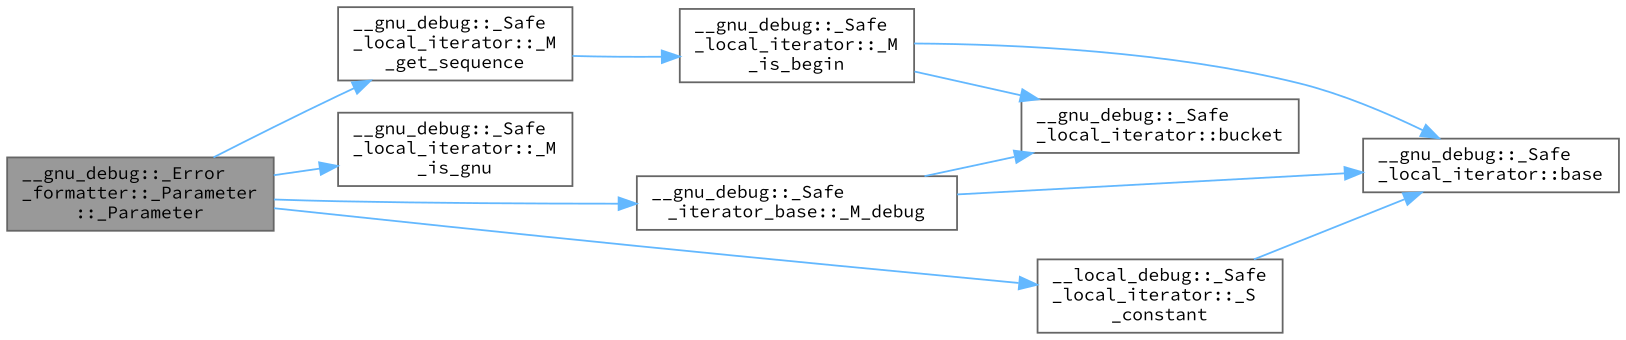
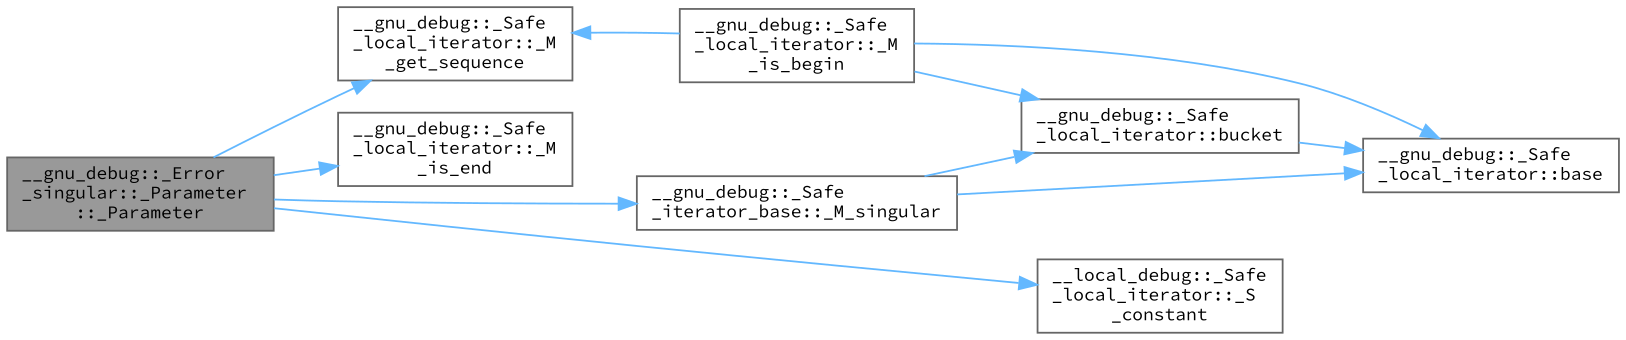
(617, 57) -> (635, 33)
(455, 149) -> (455, 149)
(140, 194) -> (140, 194)
(797, 203) -> (797, 203)
(1329, 229) -> (1322, 145)
